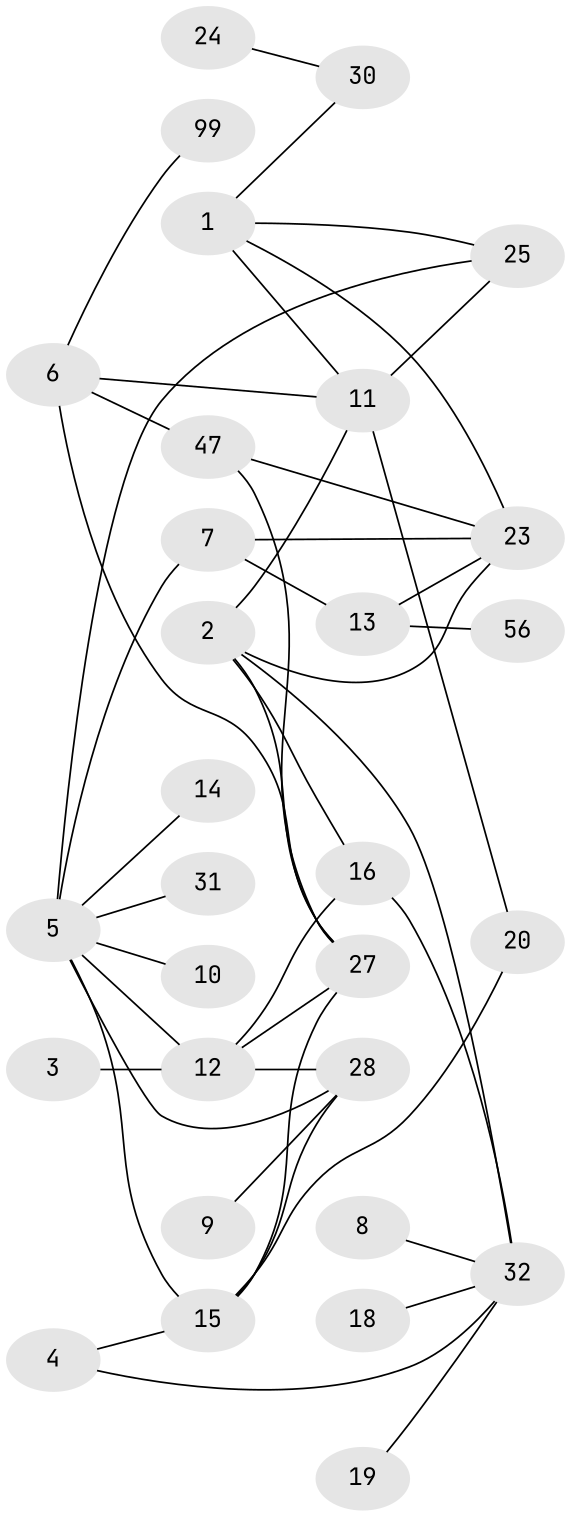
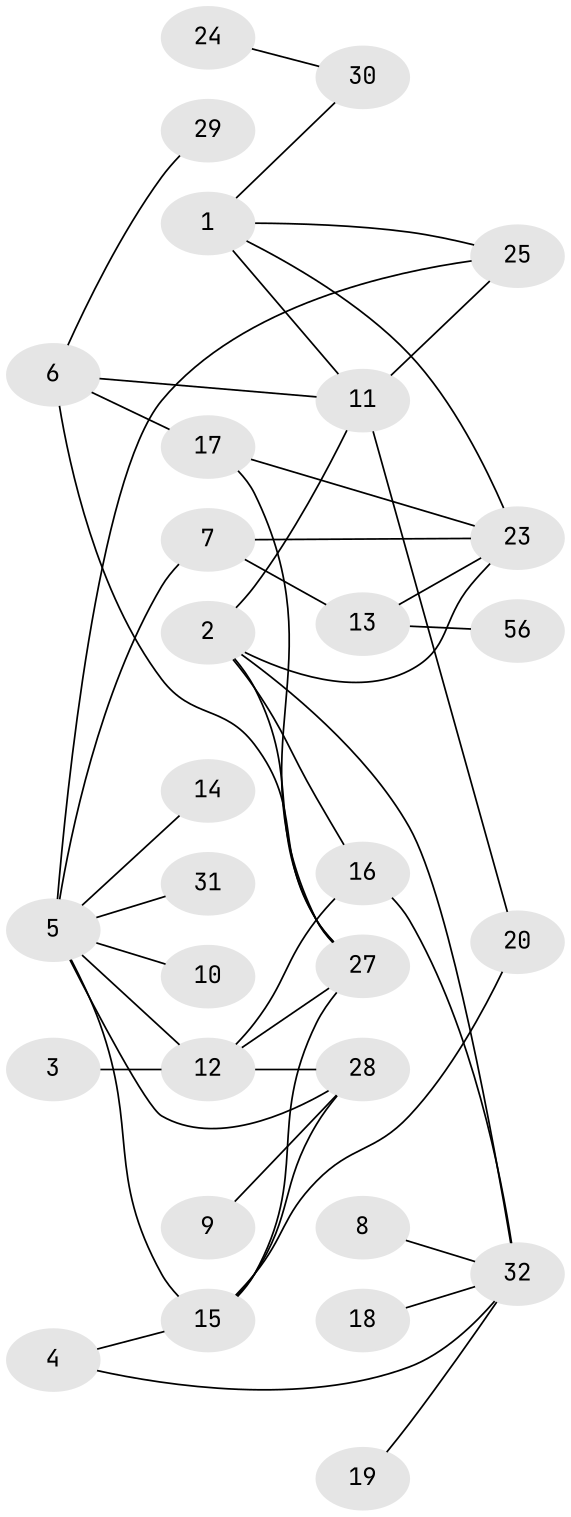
(208, 131) -> (208, 131)
(208, 447) -> (208, 447)
